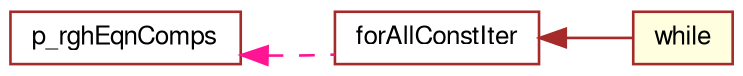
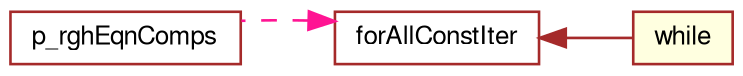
(301, 55) -> (275, 20)
